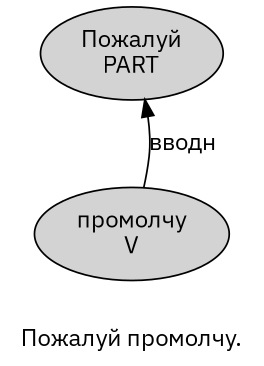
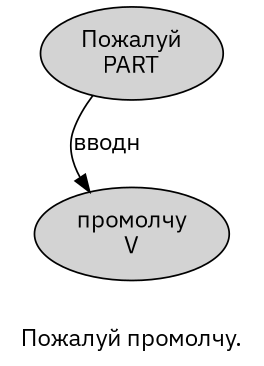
(149, 152) -> (72, 135)
